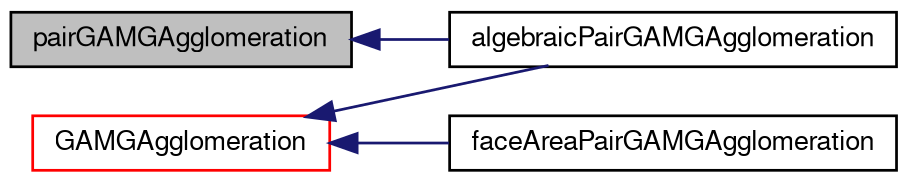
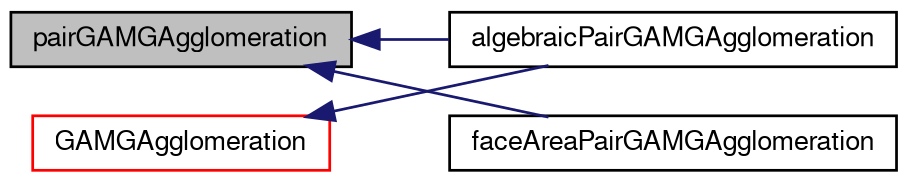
(403, 143) -> (468, 100)
